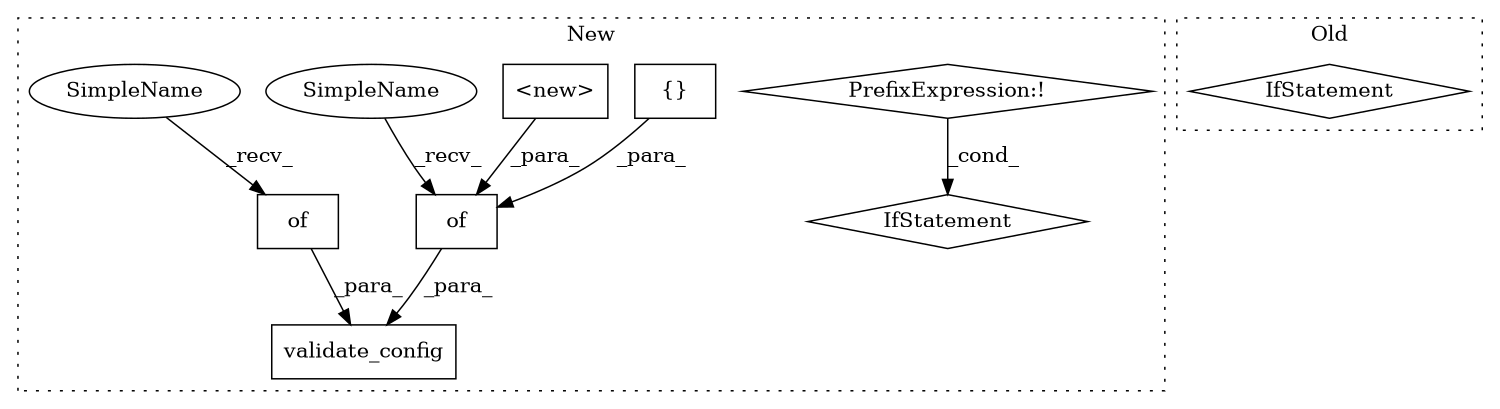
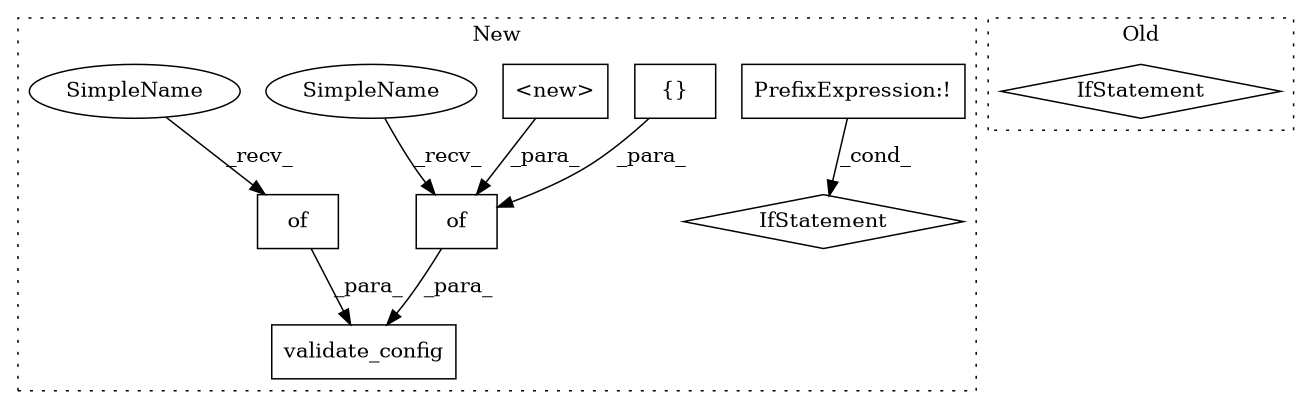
(948, 91) -> (853, 91)
